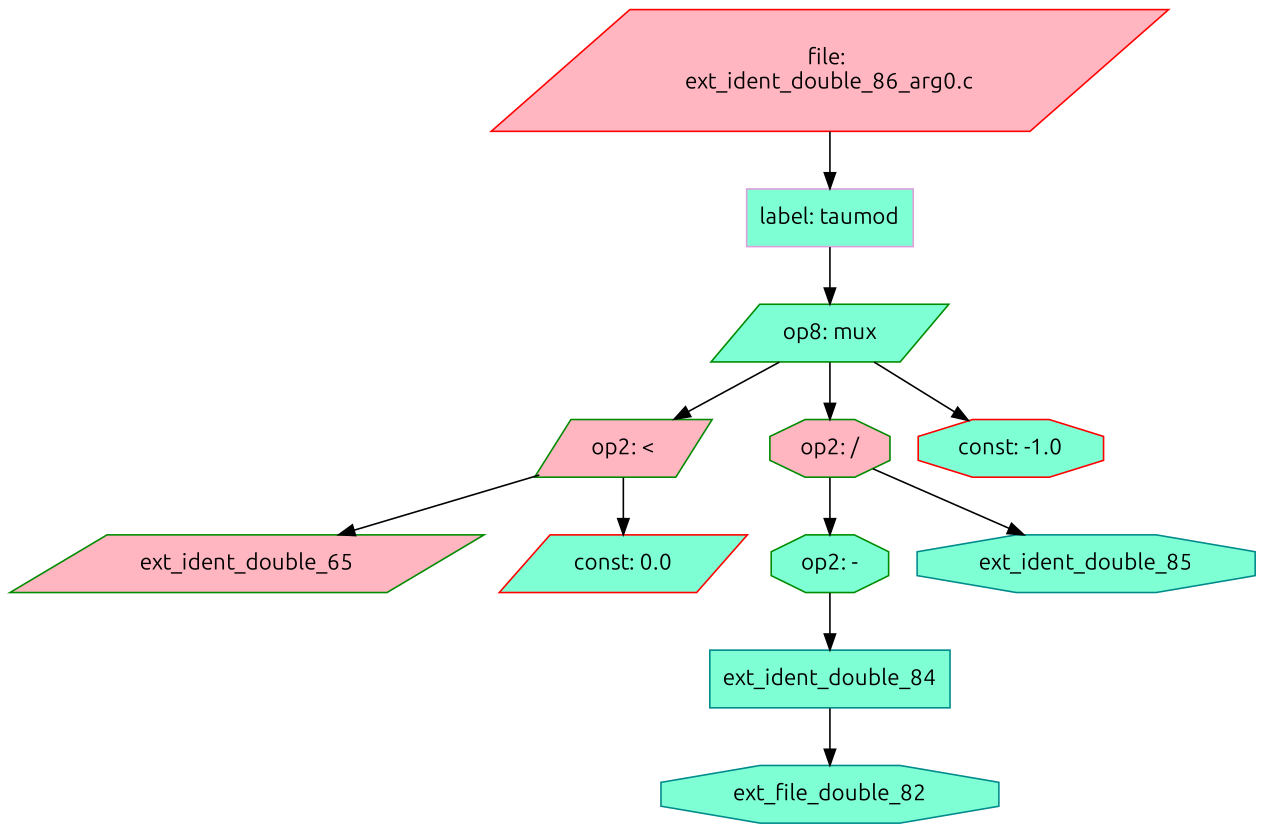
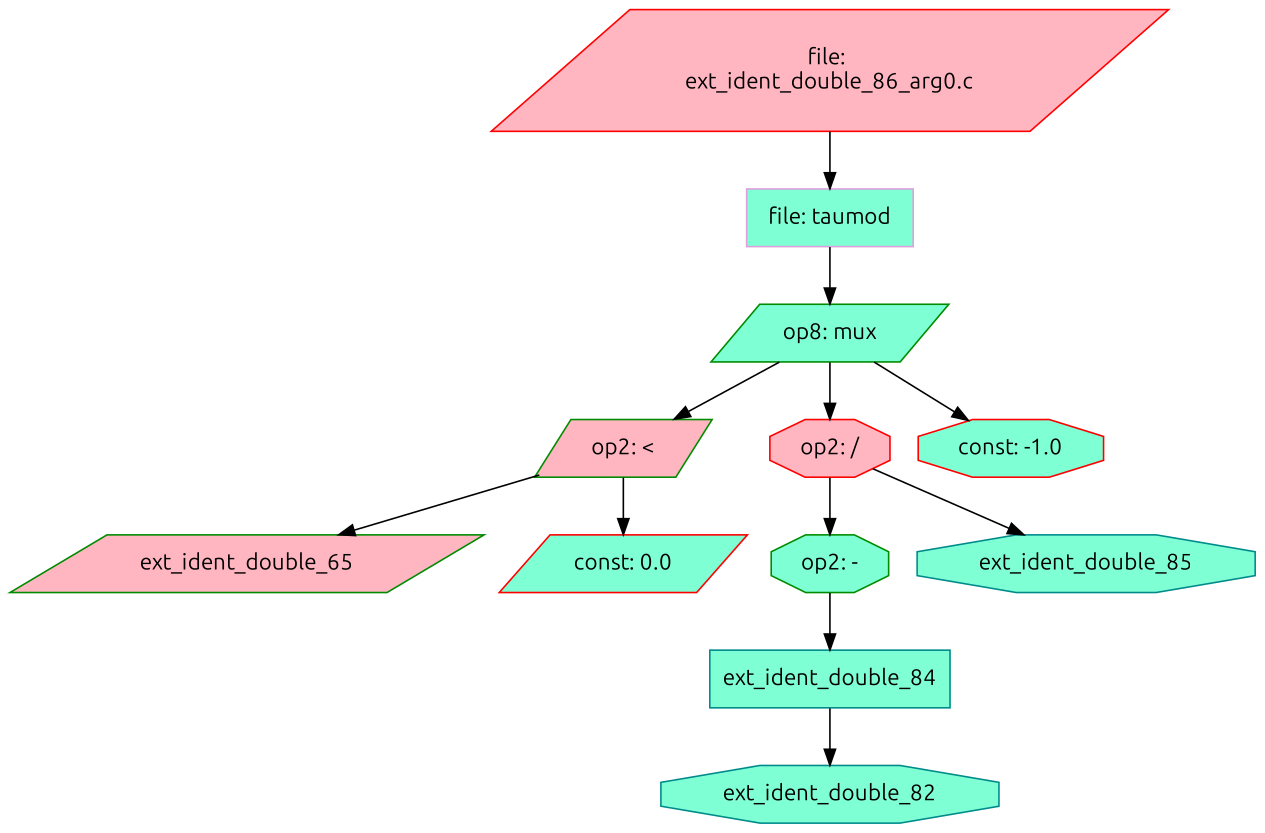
(830, 218) -> (830, 218)
(830, 448) -> (830, 448)
(830, 794) -> (830, 794)
